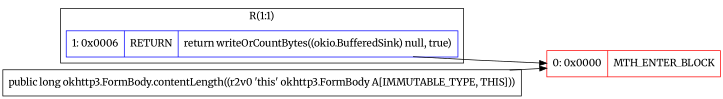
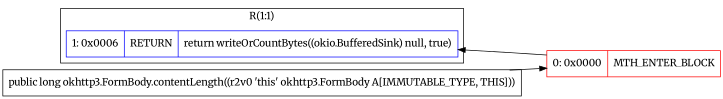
(476, 60) -> (506, 52)
